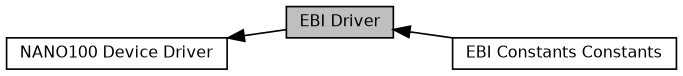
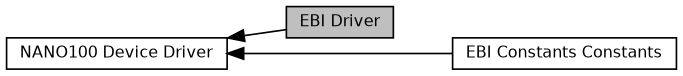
(431, 35) -> (348, 53)
